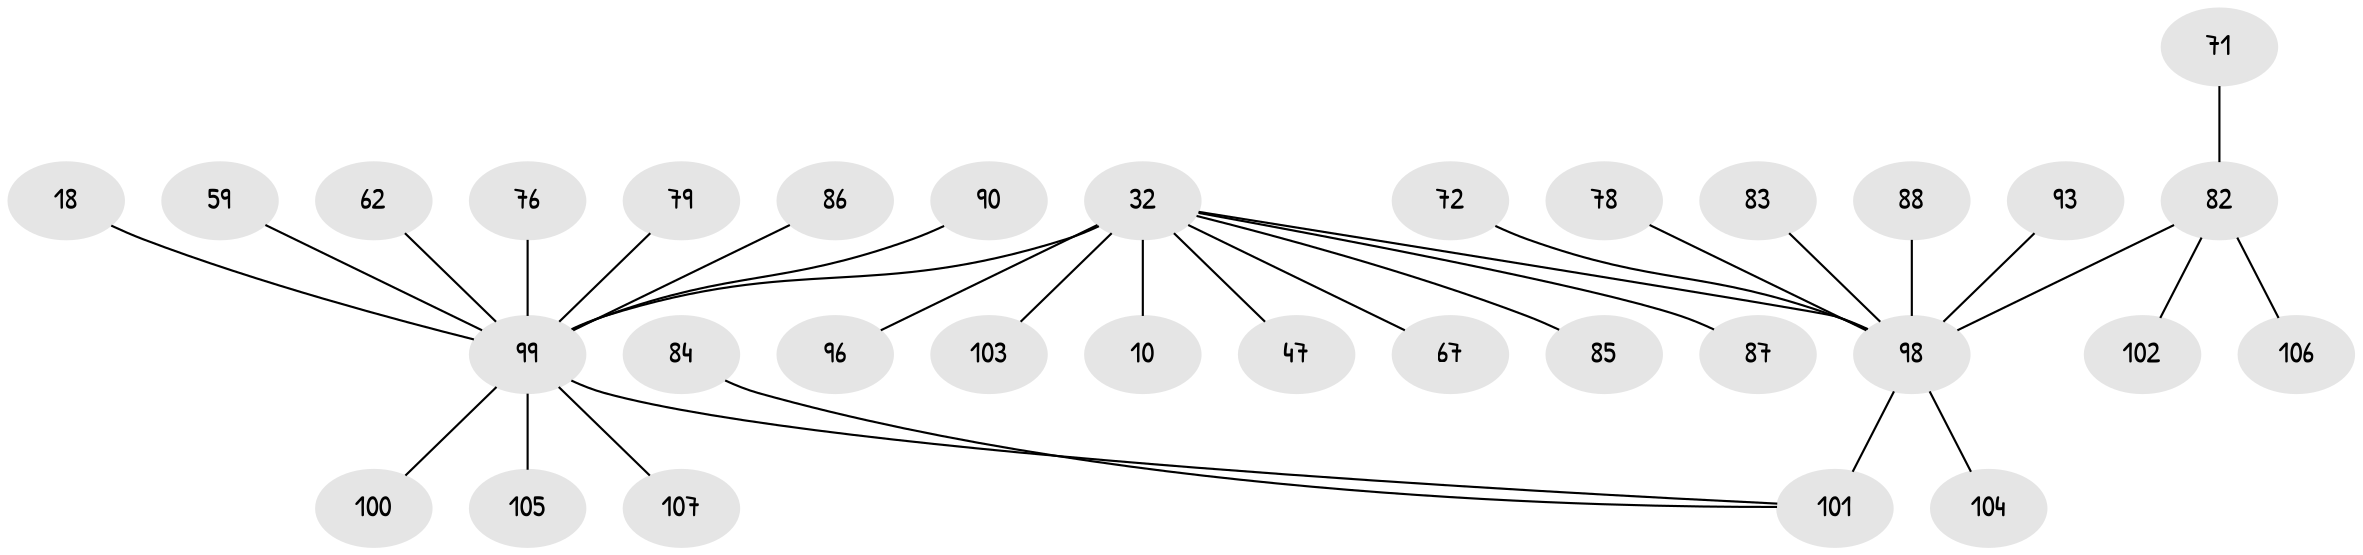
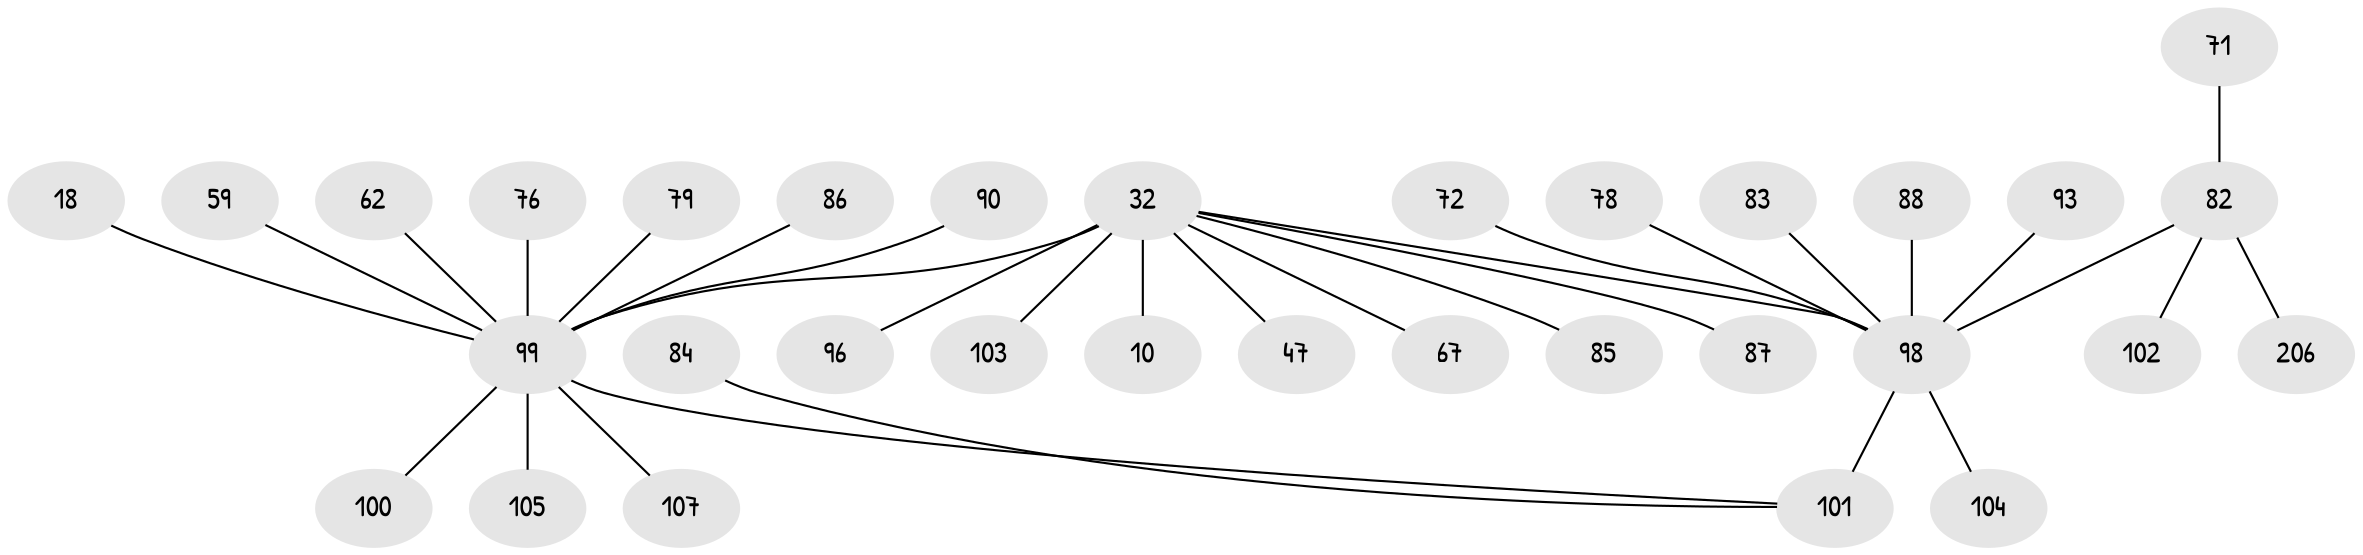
(2296, 355) -> (2296, 355)
